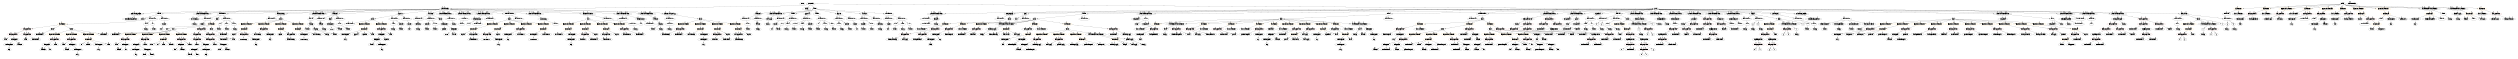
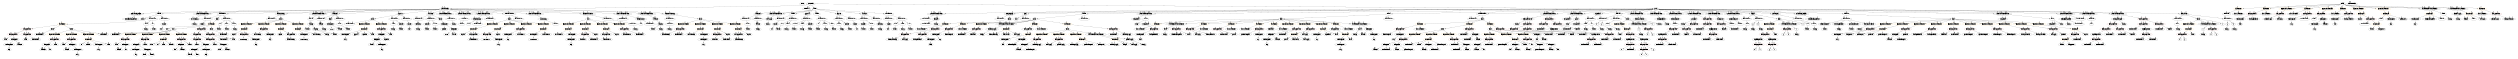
(807, 9) -> (807, 9)
(670, 14) -> (670, 14)
none -> (1846, 14)
